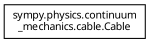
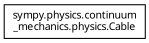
(75, 22) -> (75, 22)
